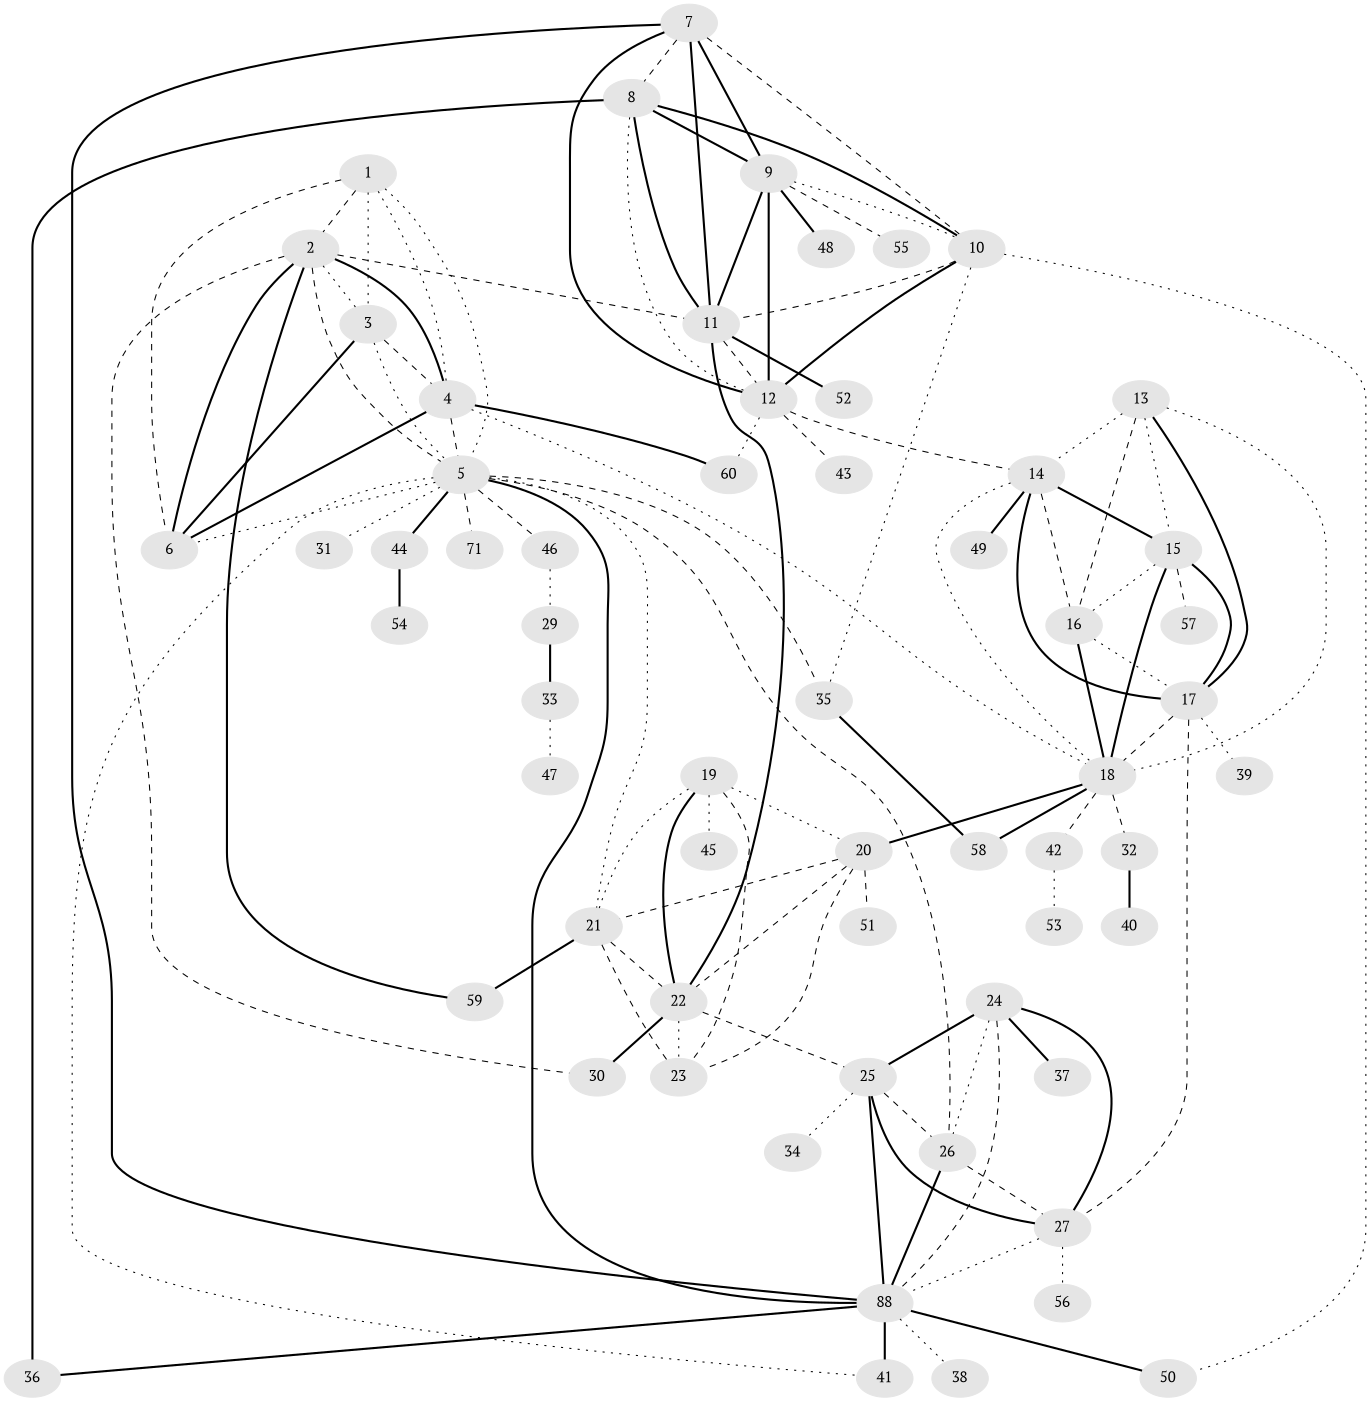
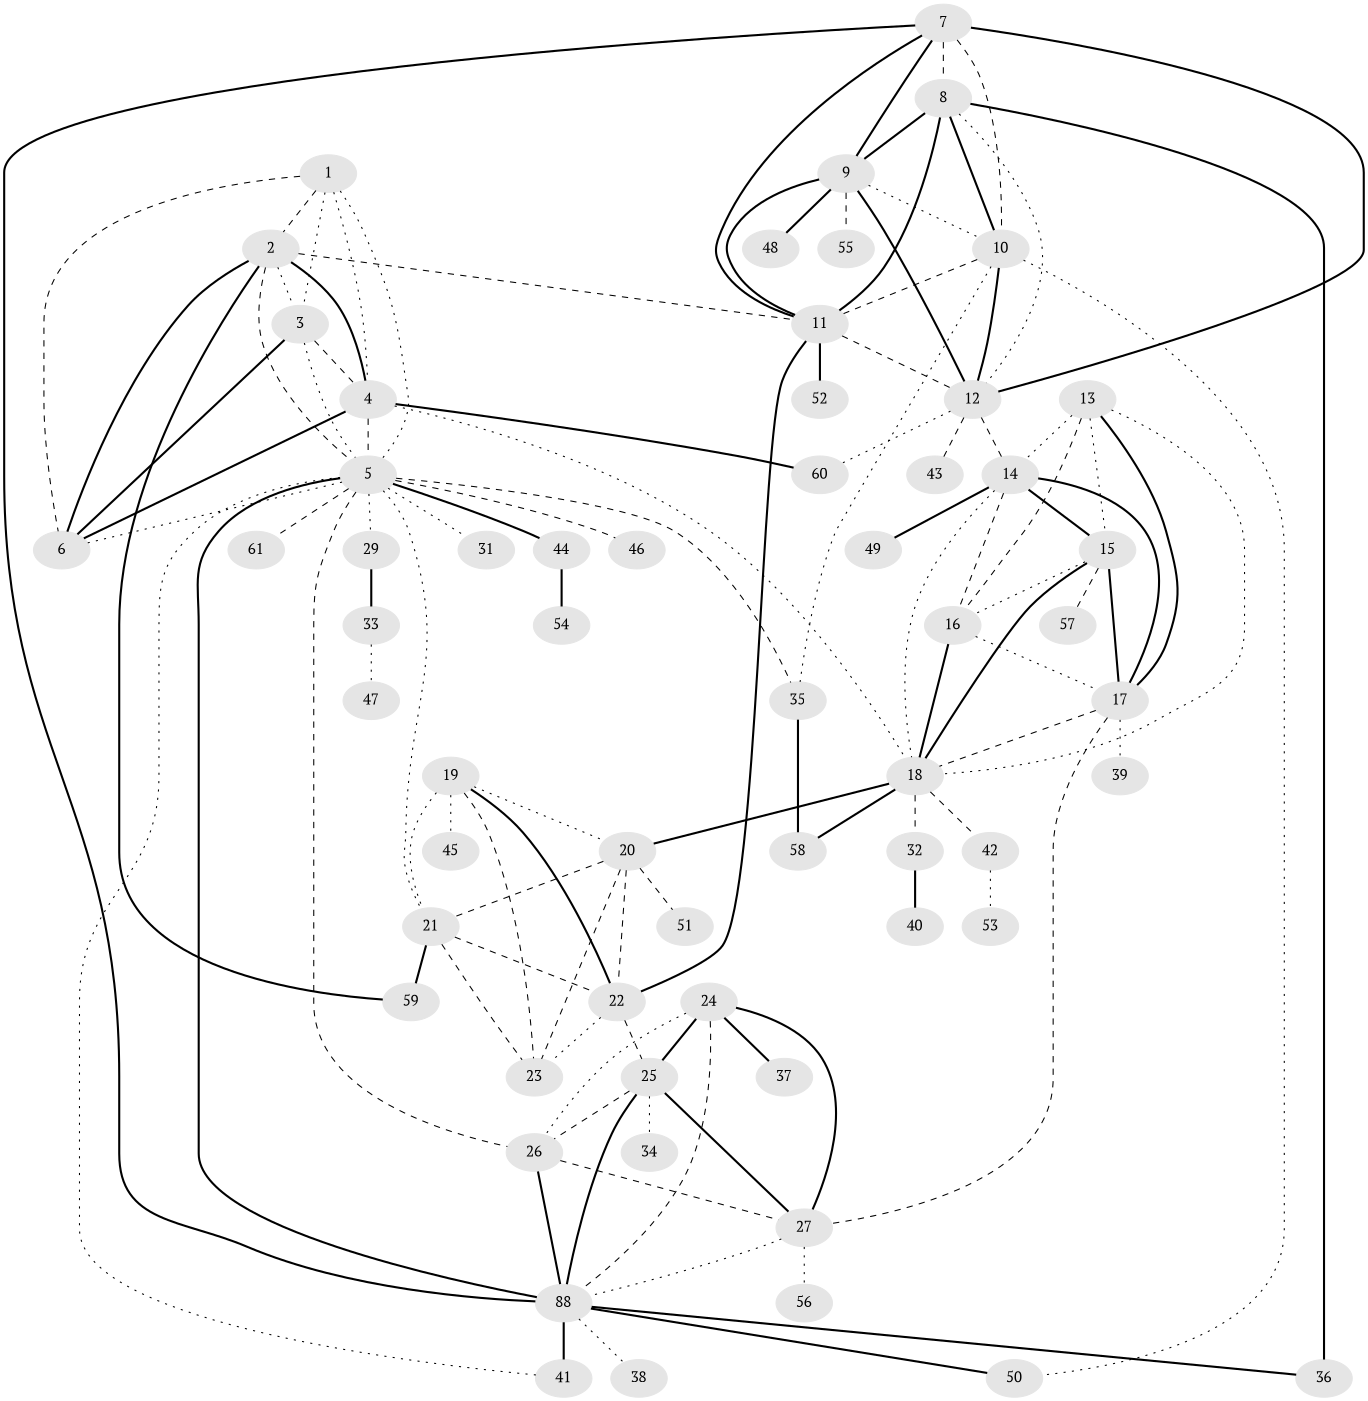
(475, 550) -> (256, 550)
(550, 588) -> (370, 513)
(597, 1077) -> none
